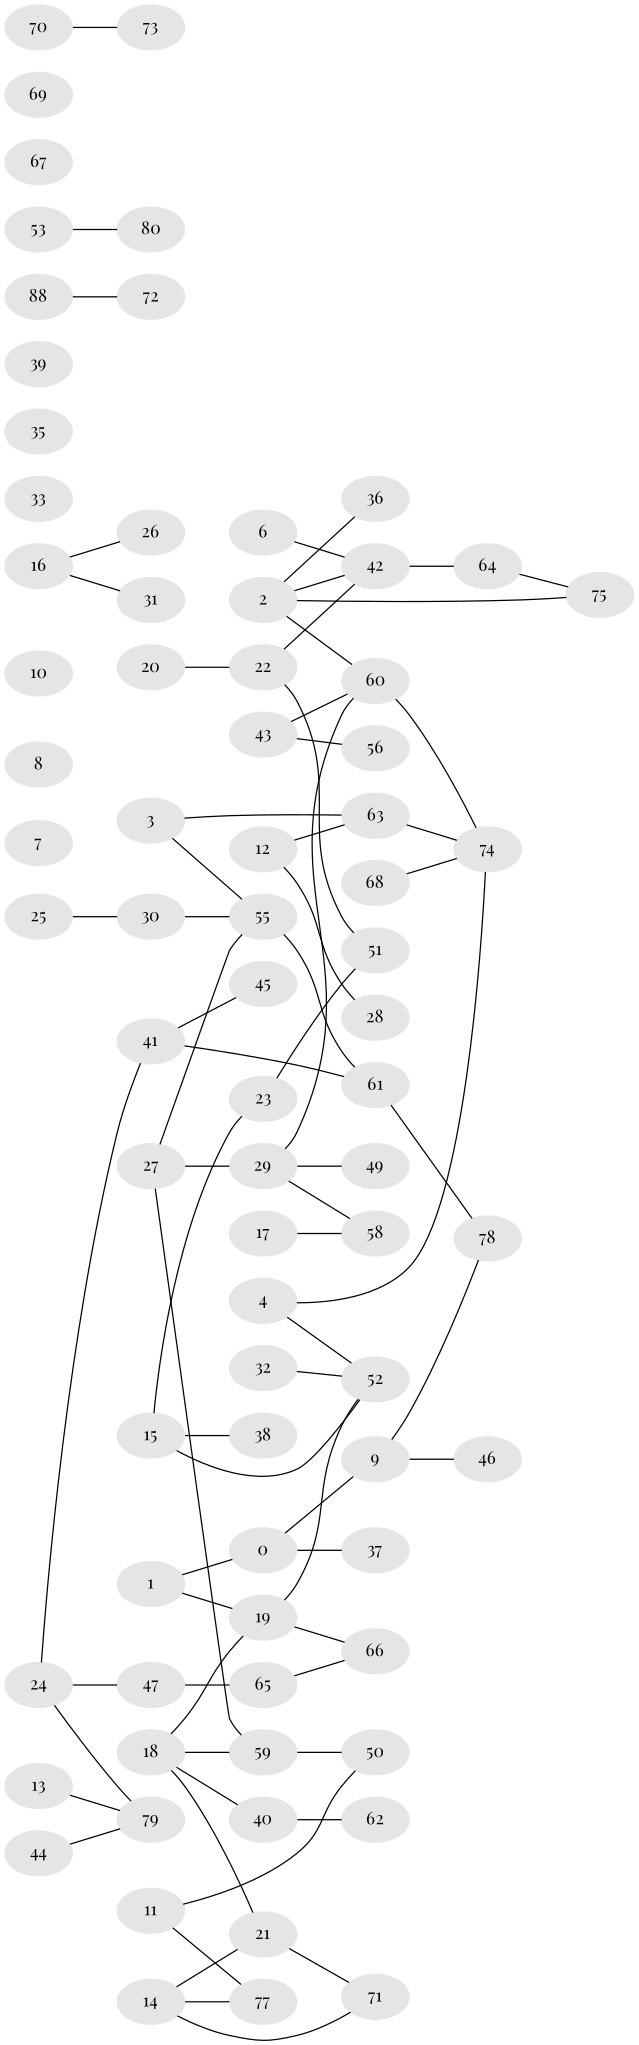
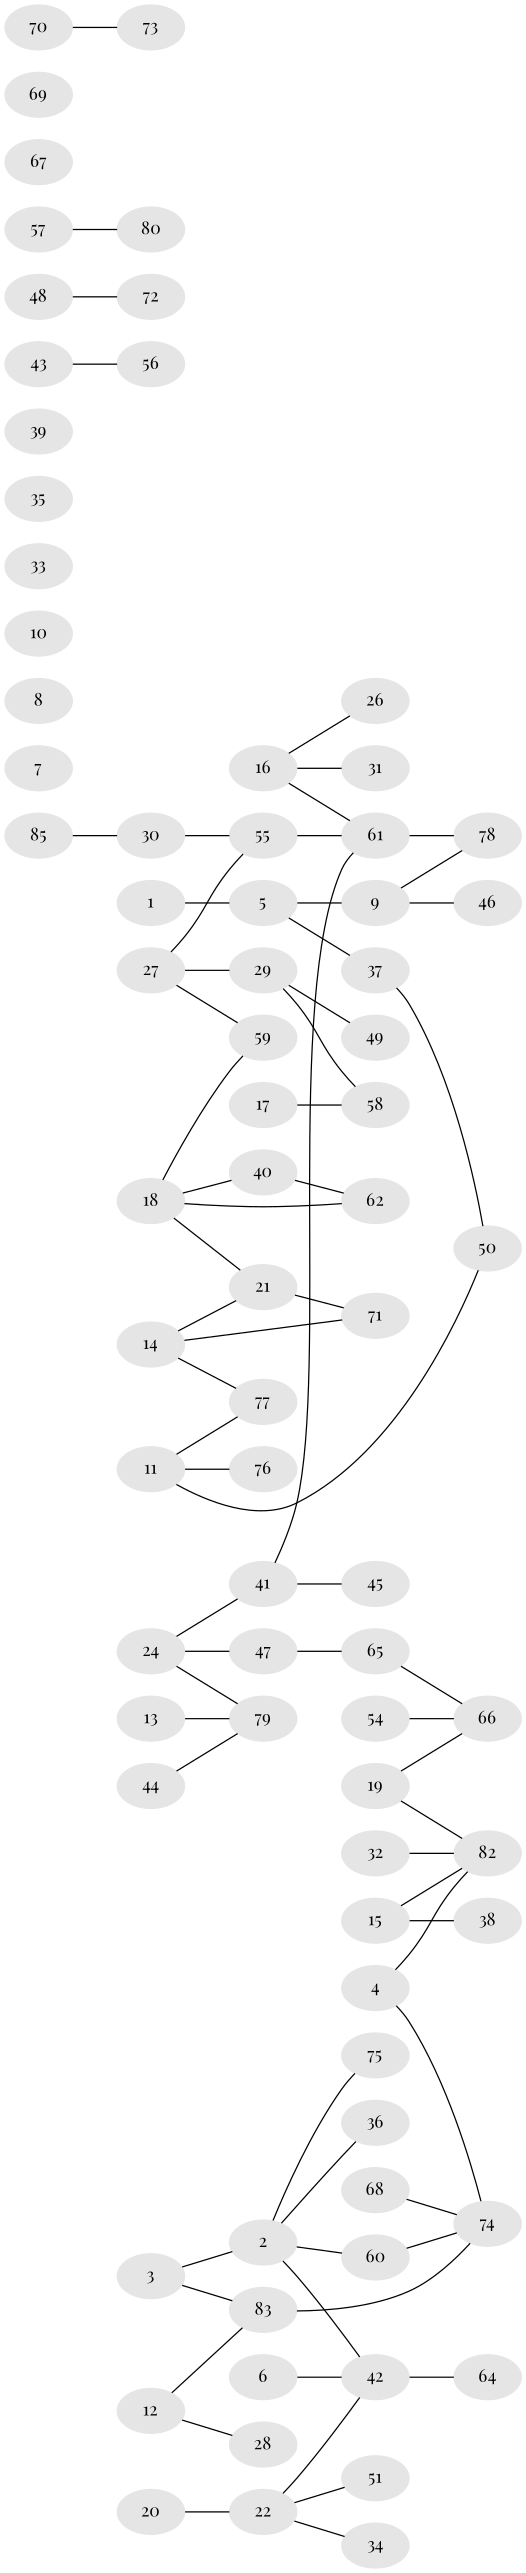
(39, 229) -> (39, 229)
(39, 297) -> (39, 297)
(544, 581) -> none
(319, 708) -> none
none -> (319, 802)
(375, 816) -> (263, 2310)
(207, 869) -> (207, 2259)
(316, 900) -> none
(39, 917) -> (39, 836)
(263, 1099) -> none
(375, 1379) -> (488, 1853)
none -> (263, 1469)
(263, 1550) -> (263, 903)
(205, 1600) -> none
(202, 1693) -> (263, 1207)
none -> (375, 1719)
(319, 1752) -> (452, 1102)
none -> (375, 2546)
